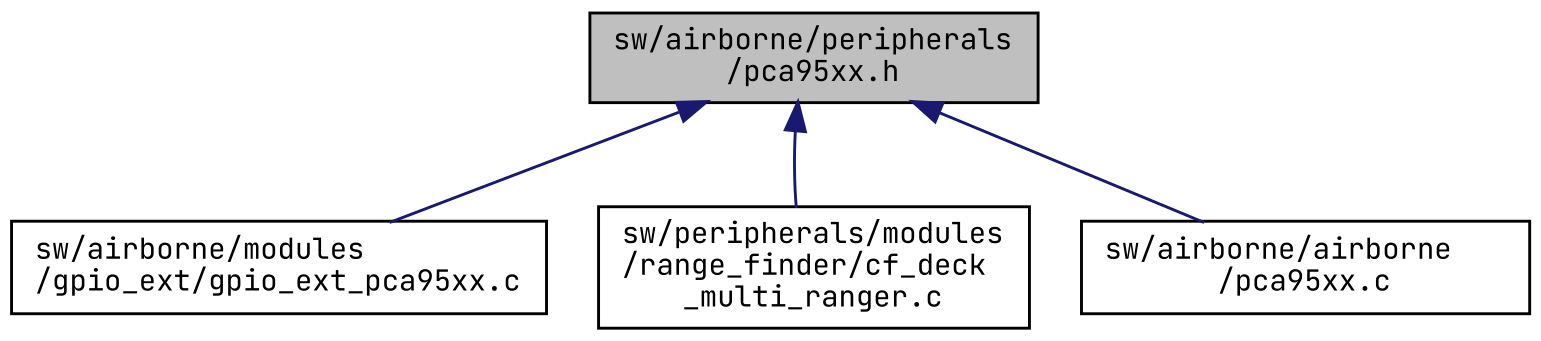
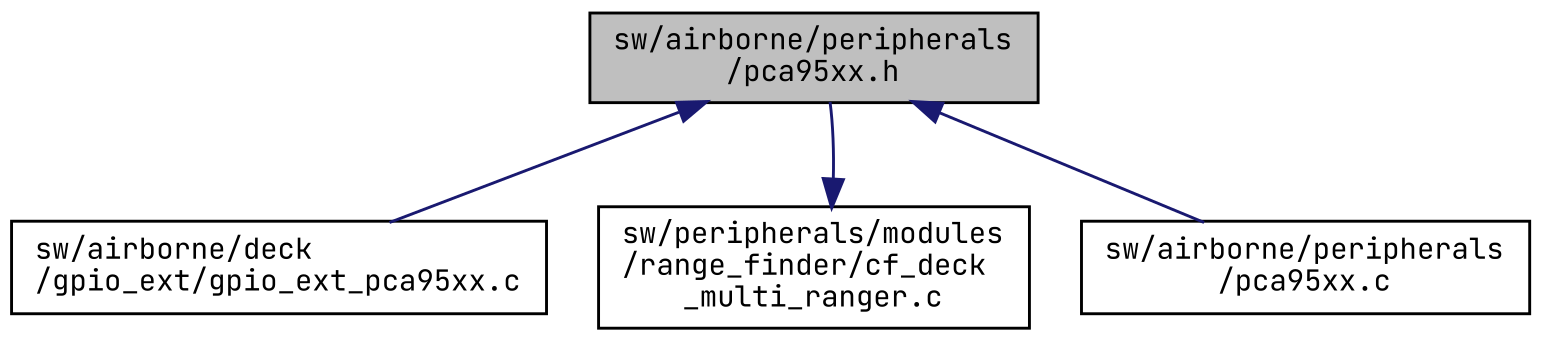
(795, 169) -> (833, 140)
(279, 267) -> (279, 267)
(1306, 267) -> (1306, 267)
